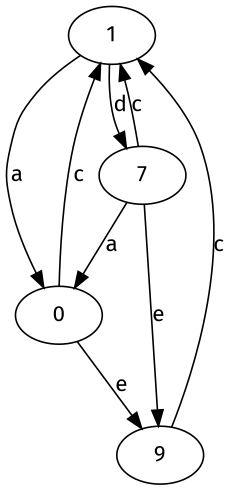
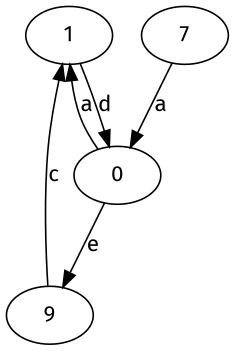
(111, 100) -> none
(132, 113) -> none
(17, 175) -> (105, 105)
(79, 175) -> (87, 105)
(151, 307) -> none
